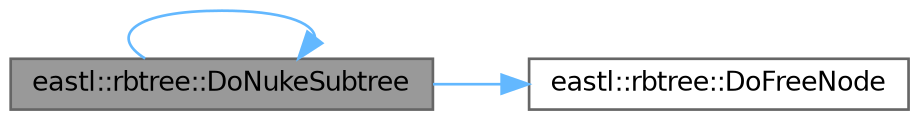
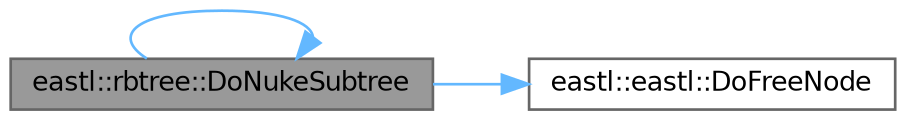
(719, 84) -> (712, 84)
